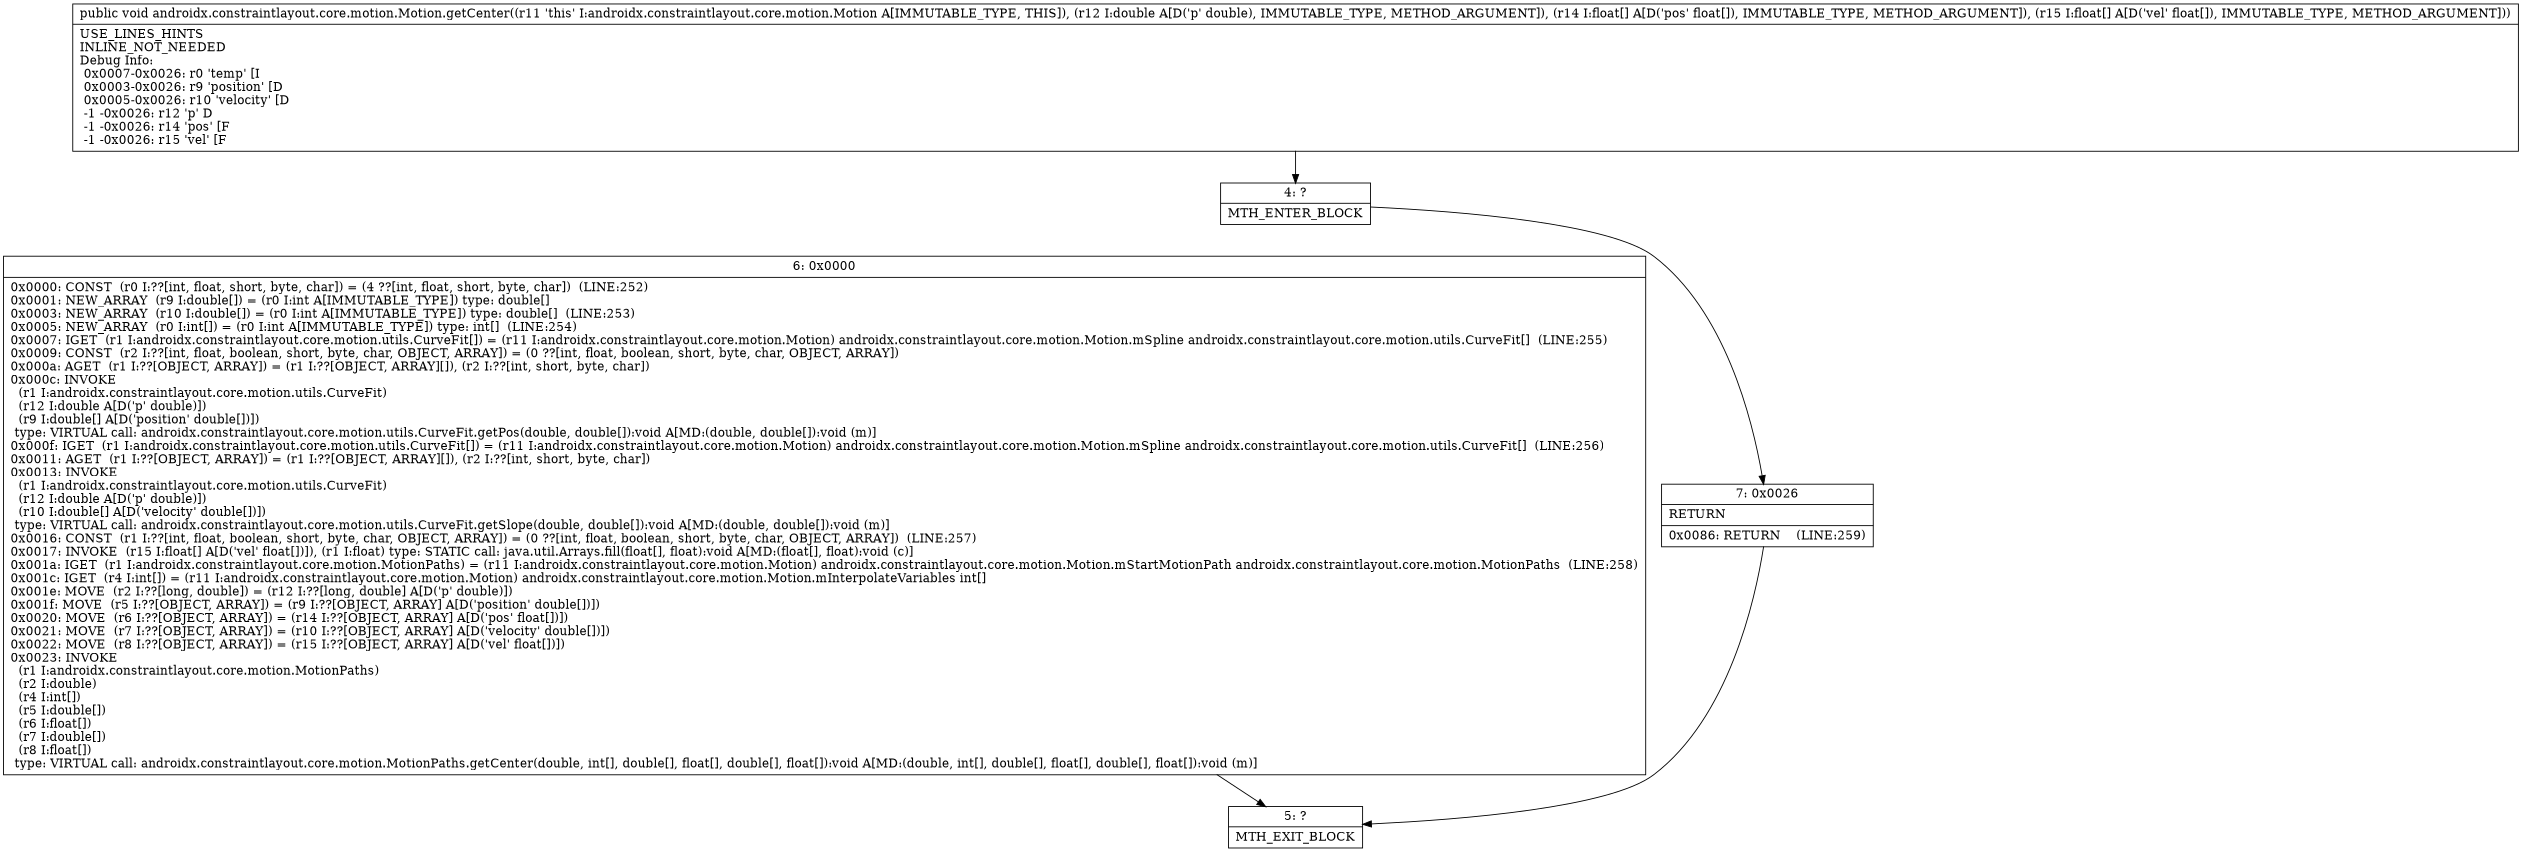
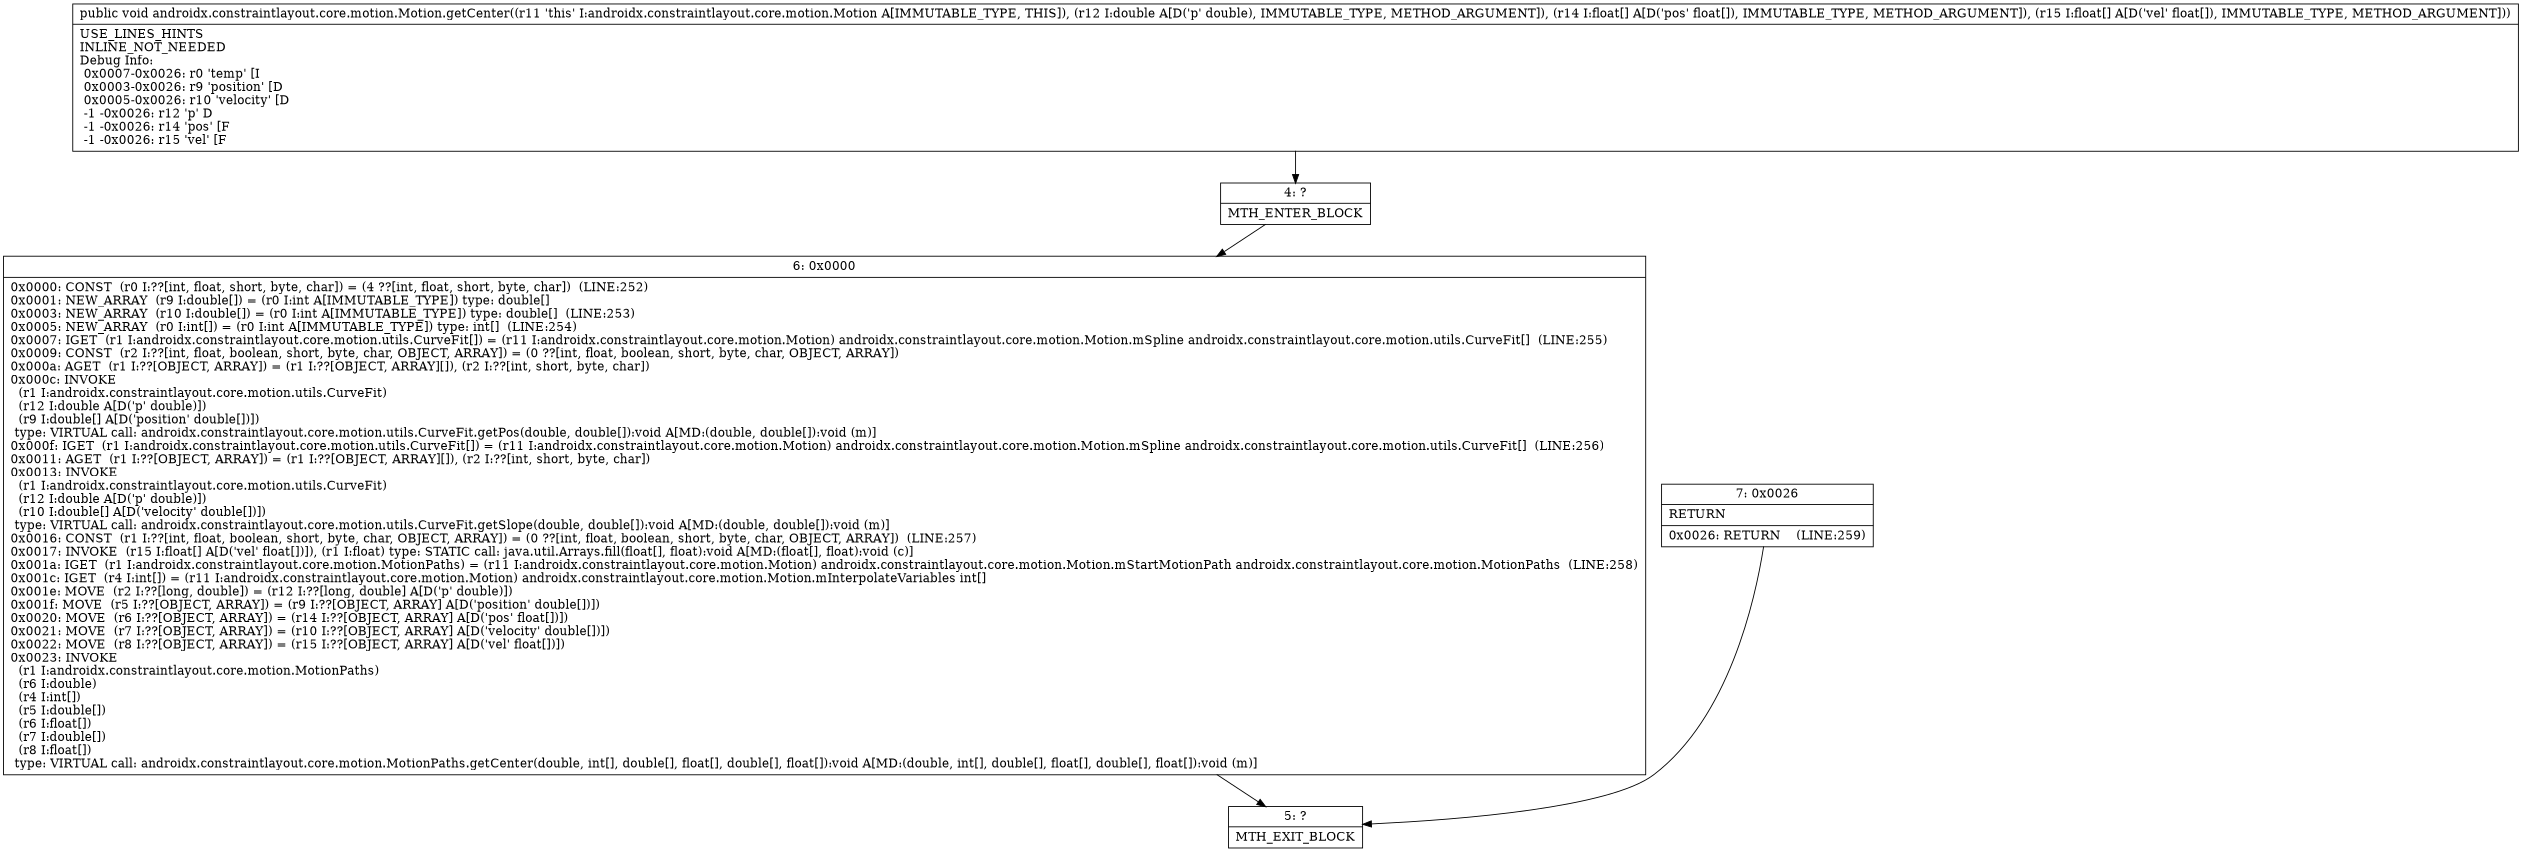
(1636, 247) -> (1245, 238)
(1767, 536) -> (1767, 536)
(54, 684) -> (54, 684)
